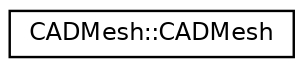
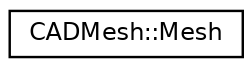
(152, 34) -> (126, 34)
